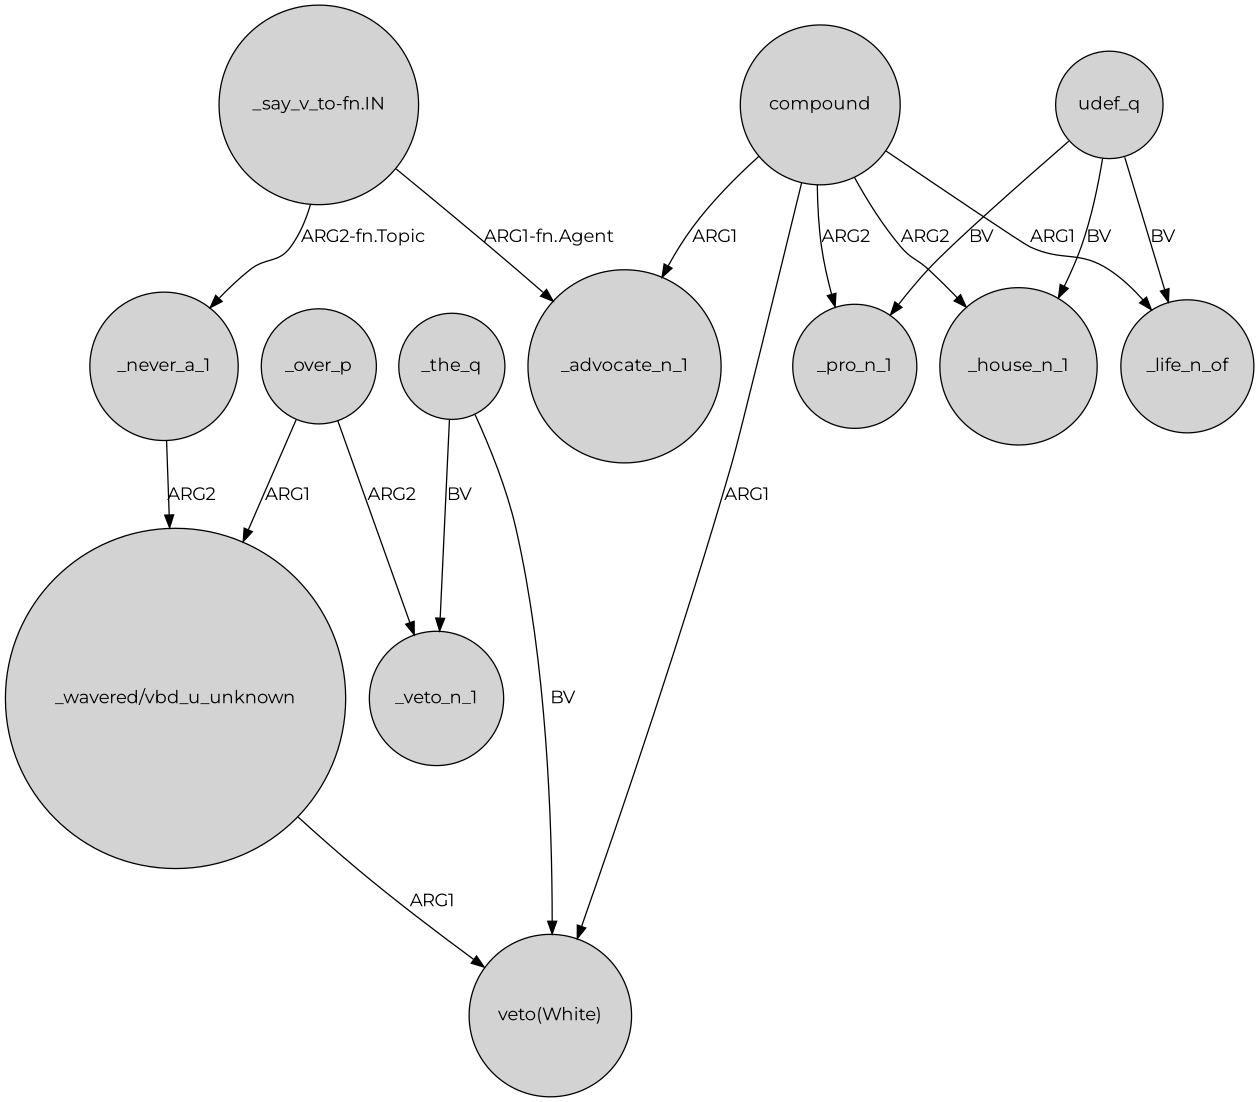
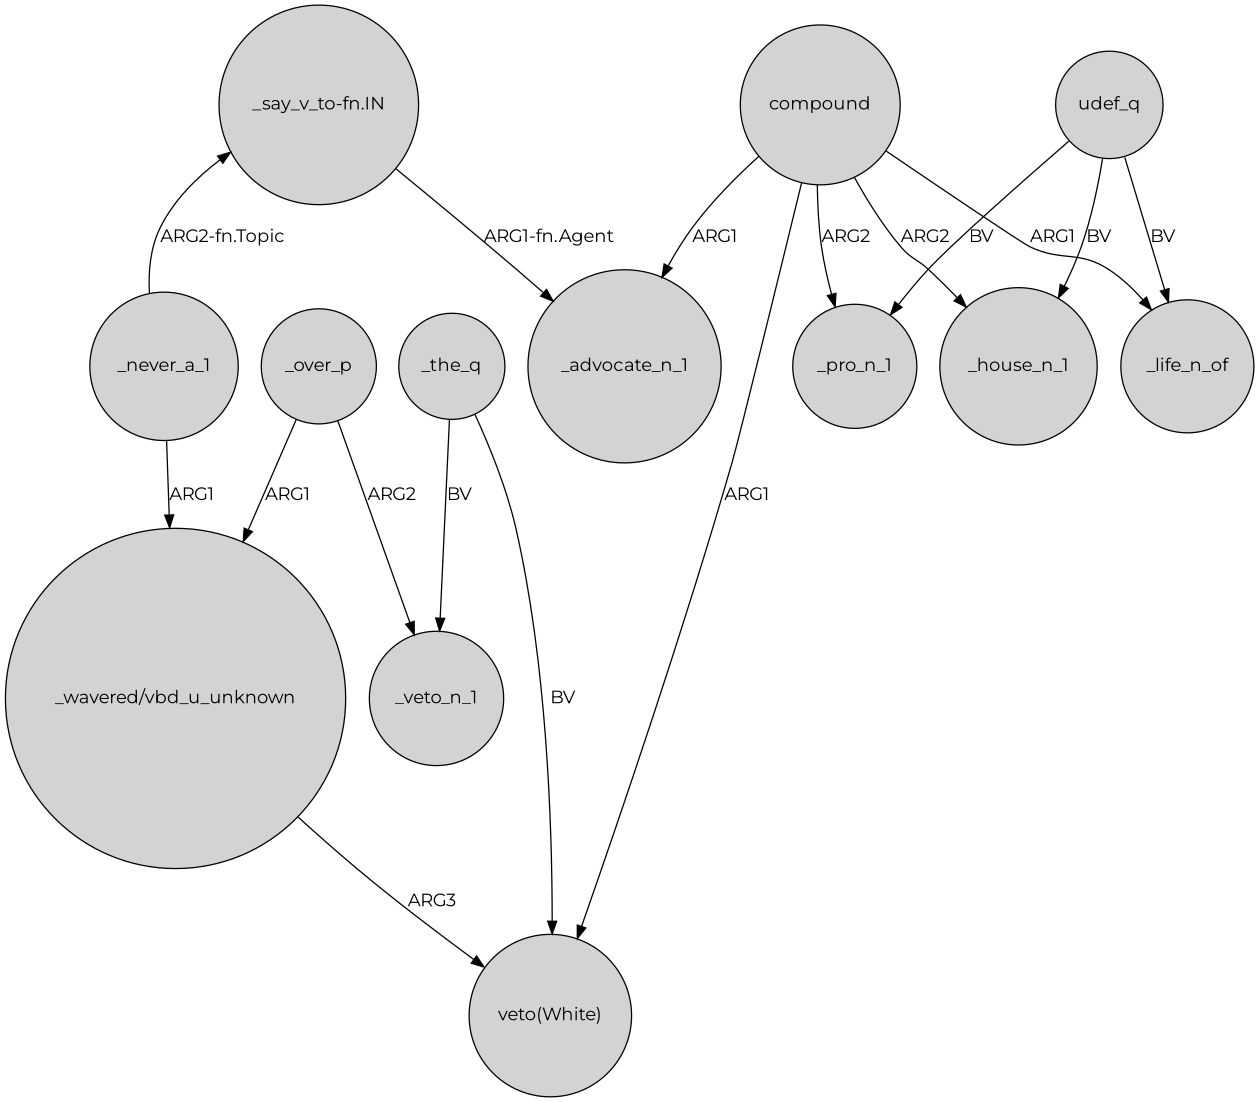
(274, 259) -> (166, 217)
(192, 495) -> (192, 495)
(433, 901) -> (433, 901)
